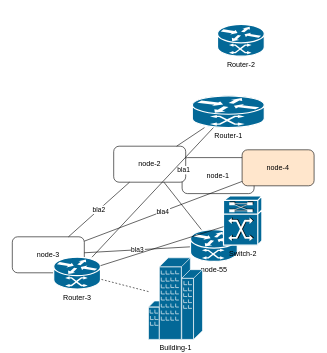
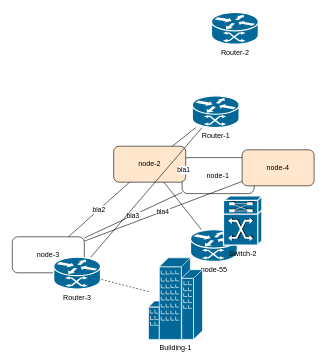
(241, 40) -> (235, 28)
(228, 112) -> (216, 112)
(150, 164) -> (150, 164)
(122, 251) -> (157, 204)
(126, 257) -> none
